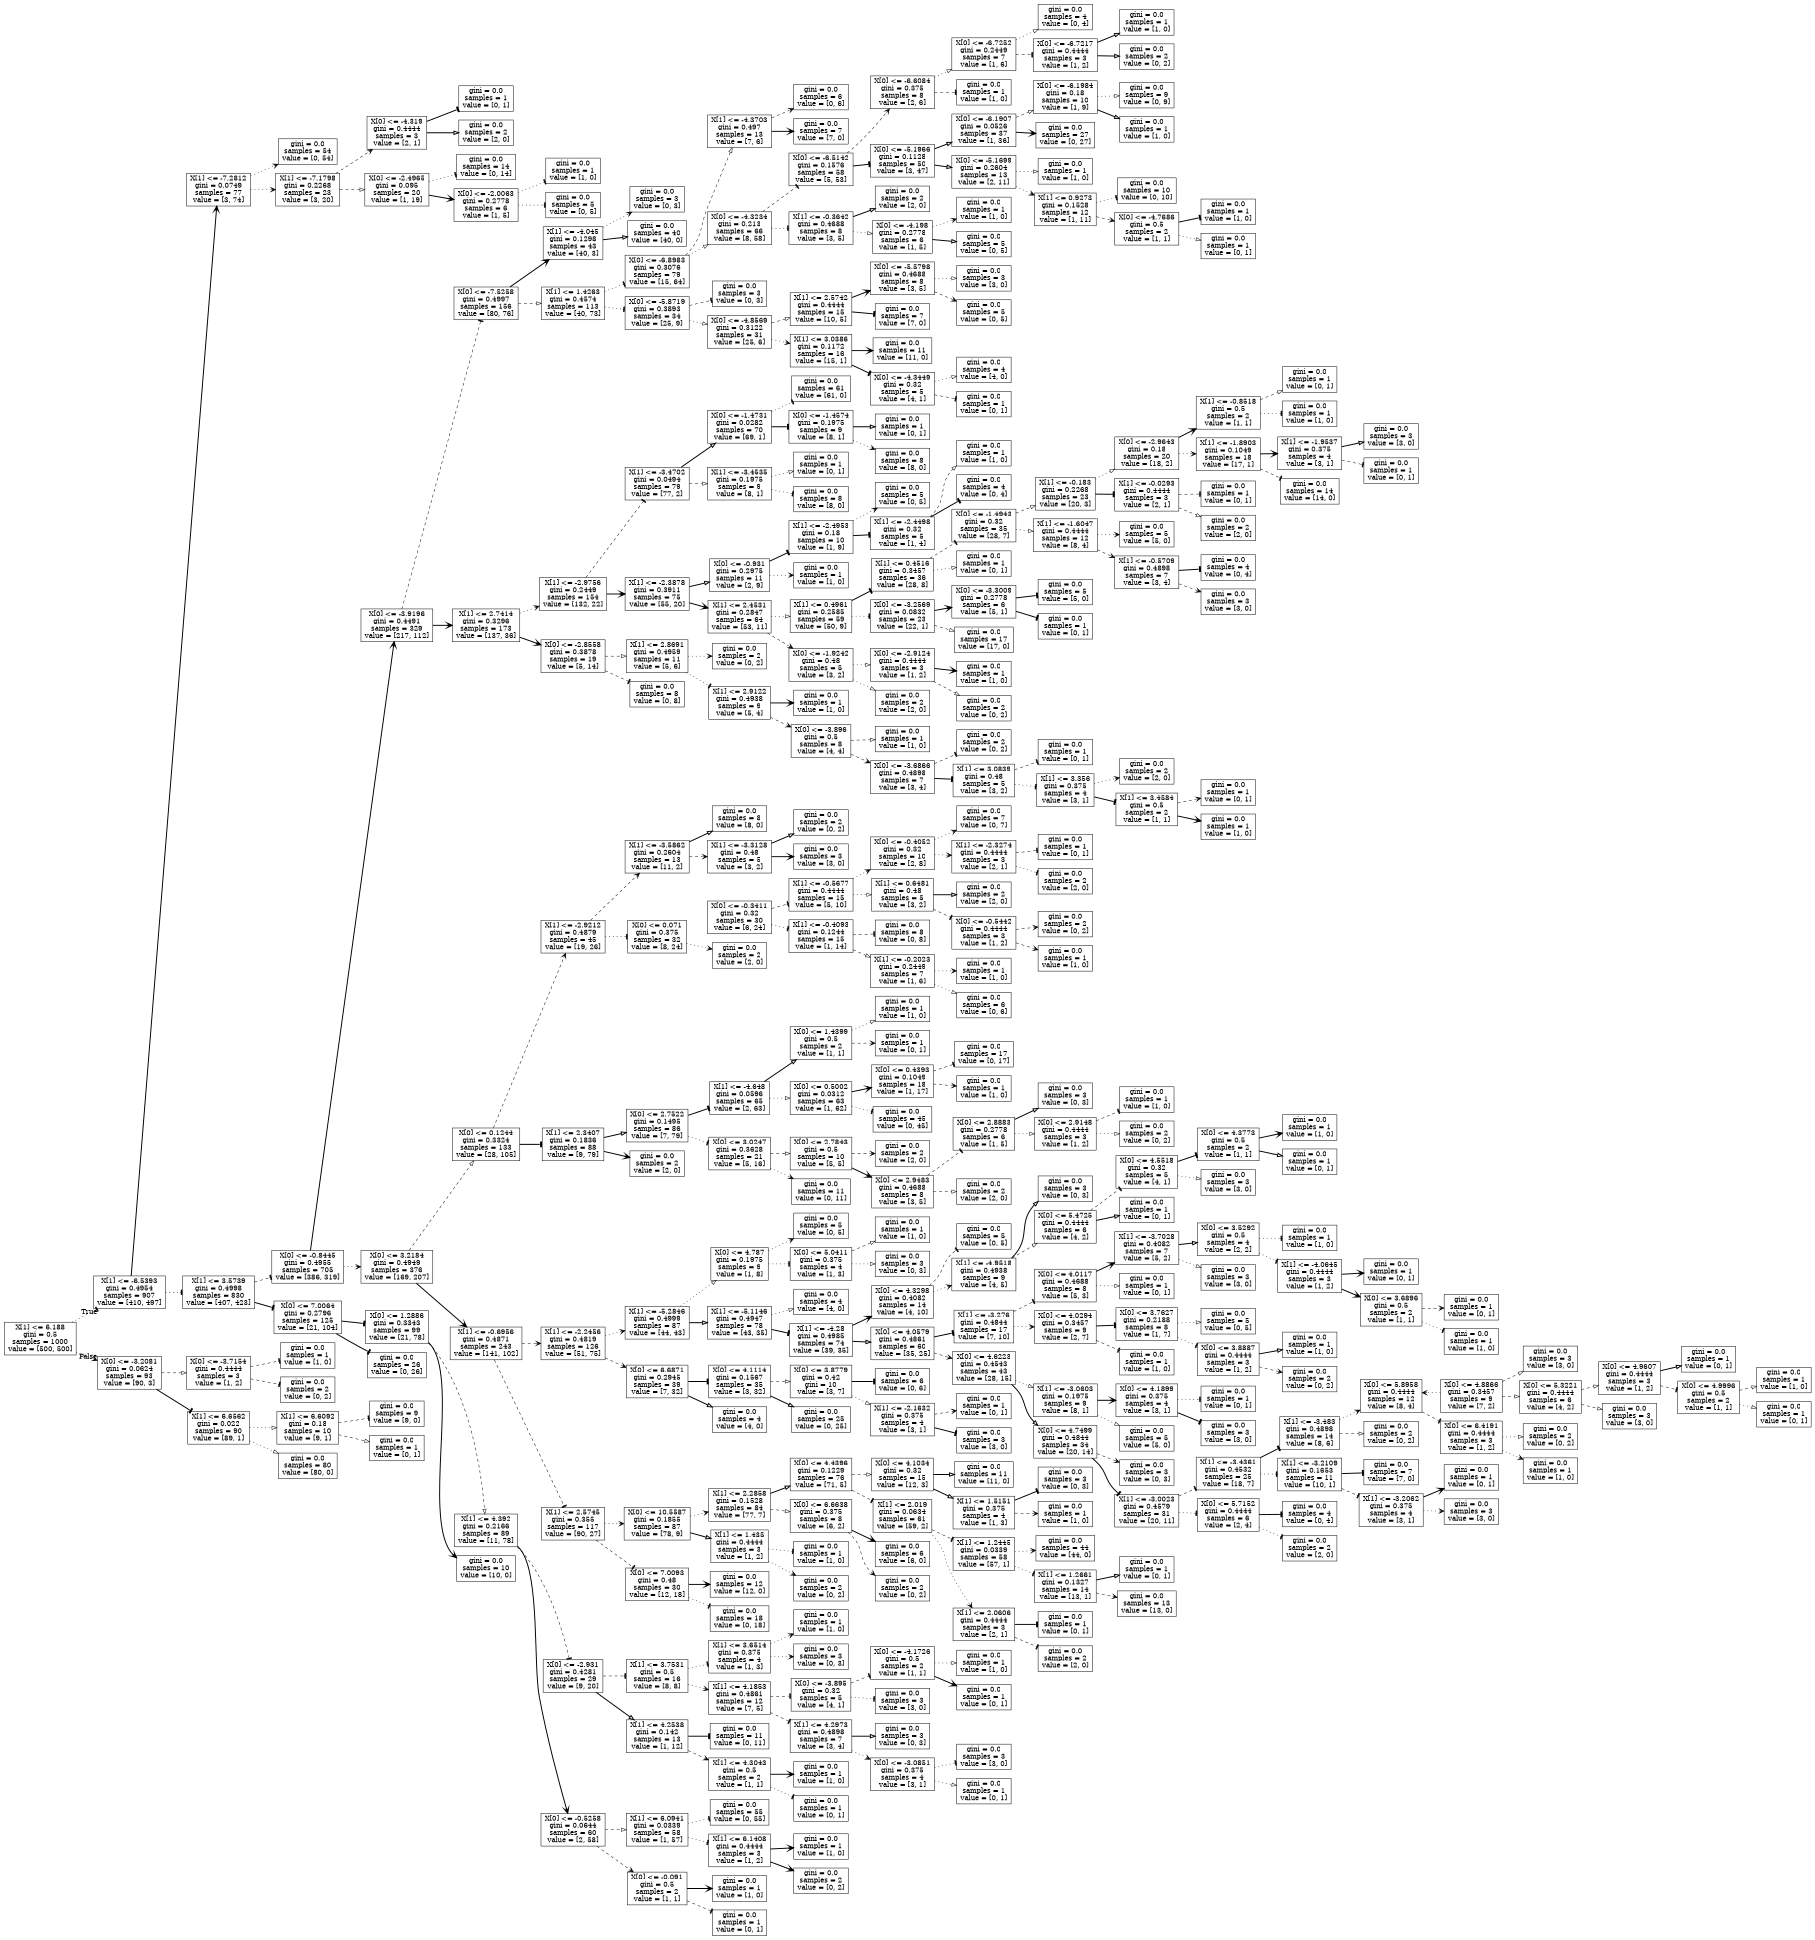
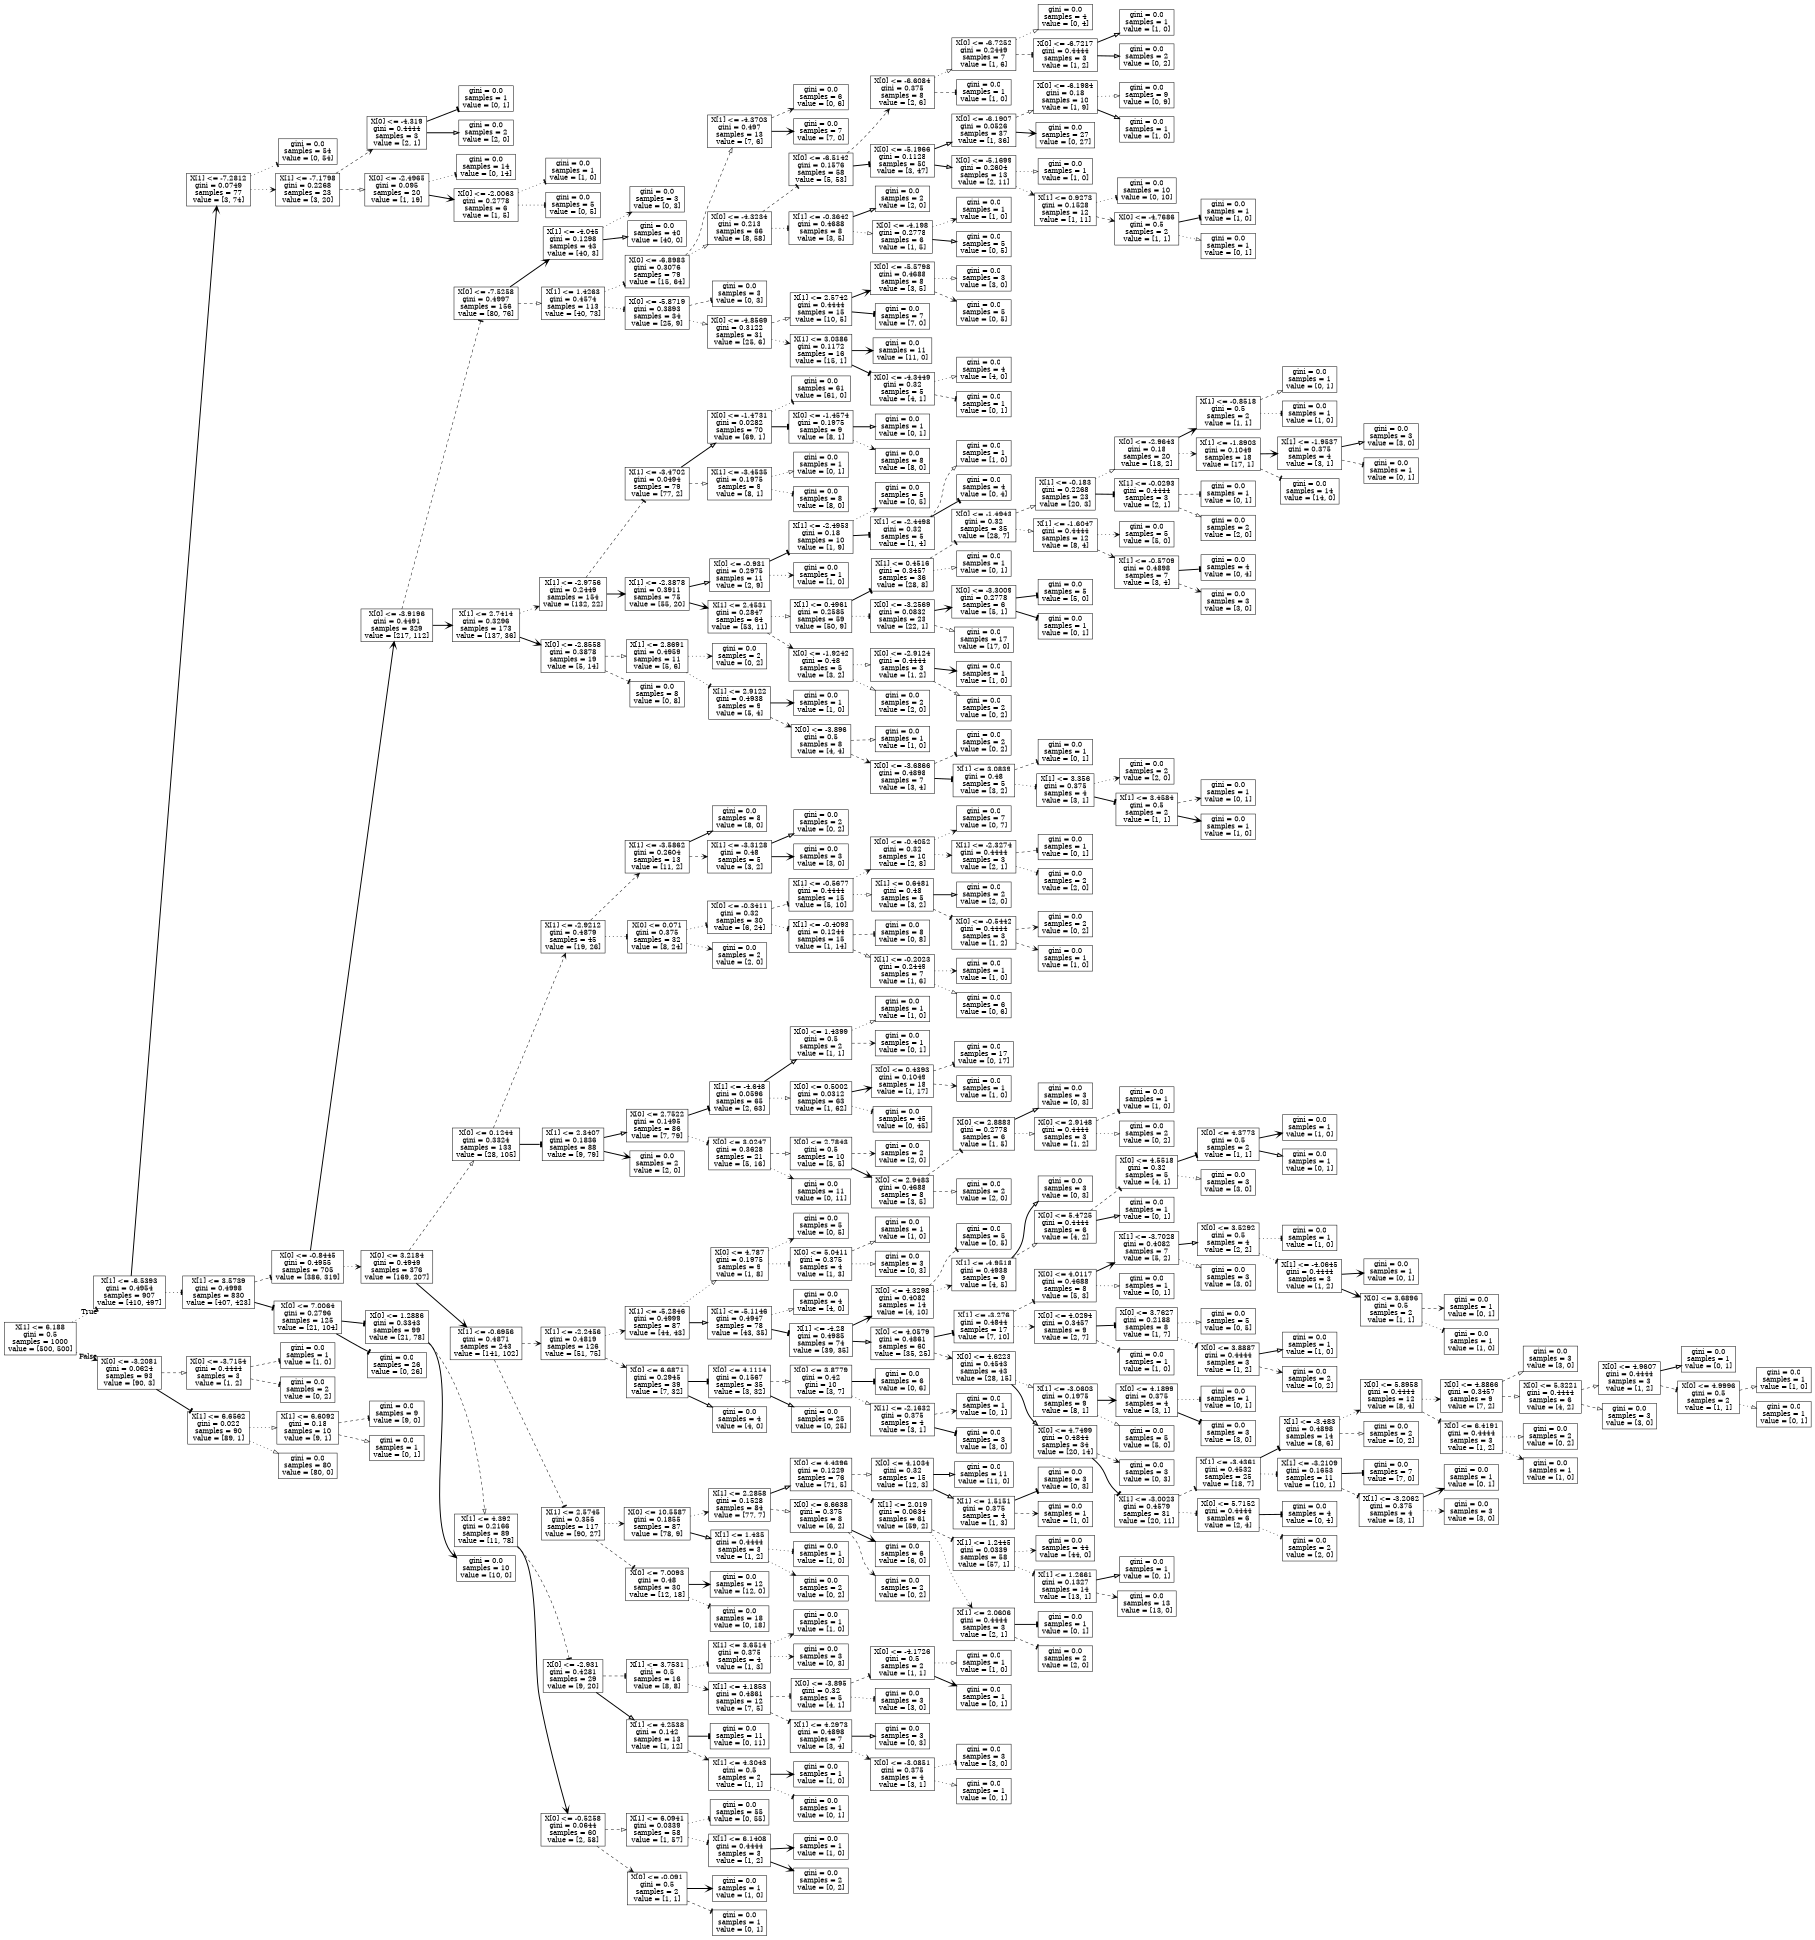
(262, 171) -> (262, 171)
none -> (696, 928)
(1434, 1393) -> (1429, 1399)
